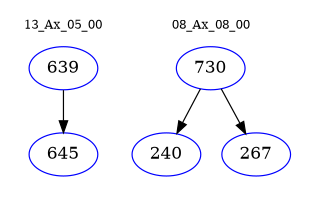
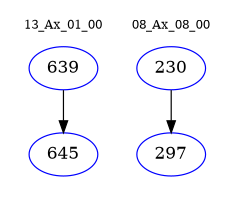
(63, 26) -> (63, 26)
(211, 68) -> (171, 68)
(166, 154) -> none
(256, 154) -> (171, 154)
